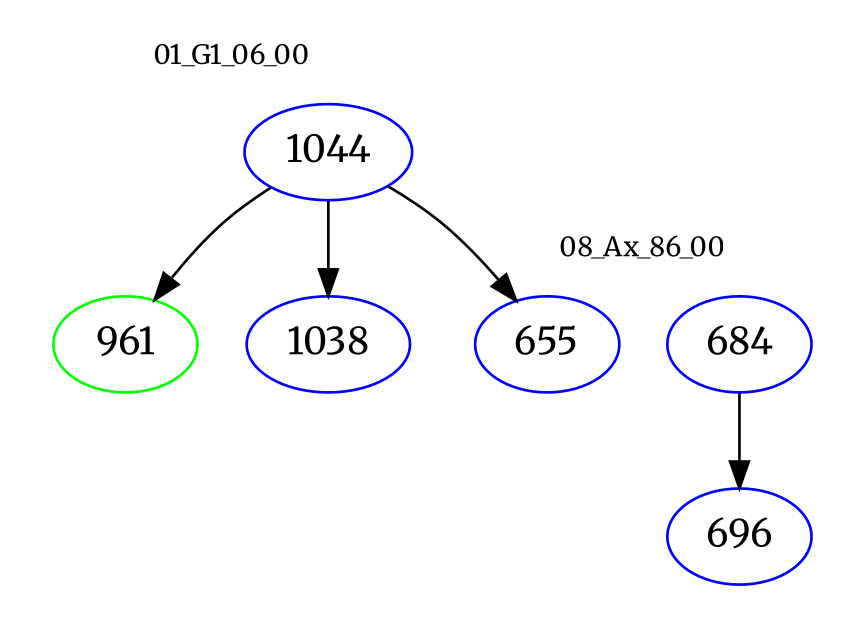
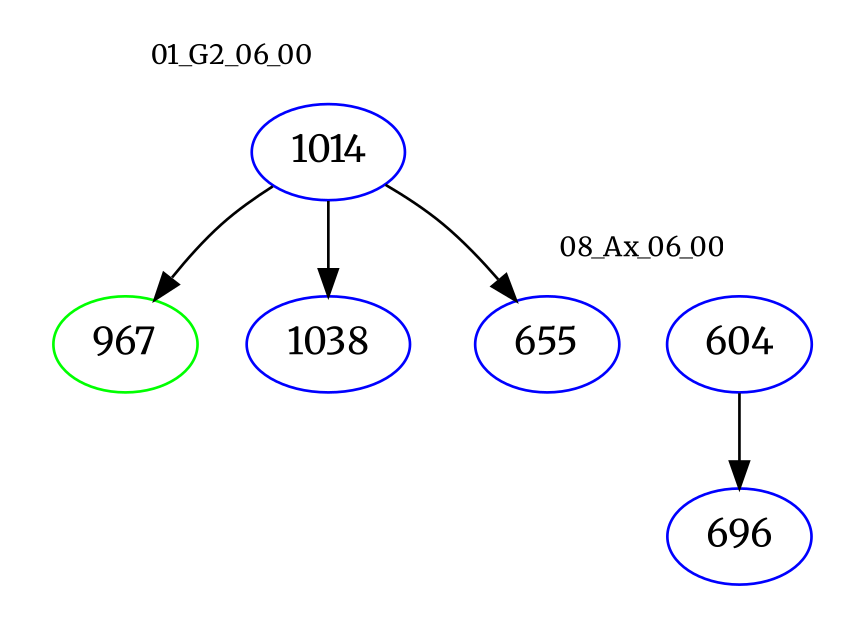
(232, 57) -> (232, 57)
(328, 152) -> (328, 152)
(643, 250) -> (643, 250)
(125, 344) -> (125, 344)
(739, 344) -> (739, 344)
